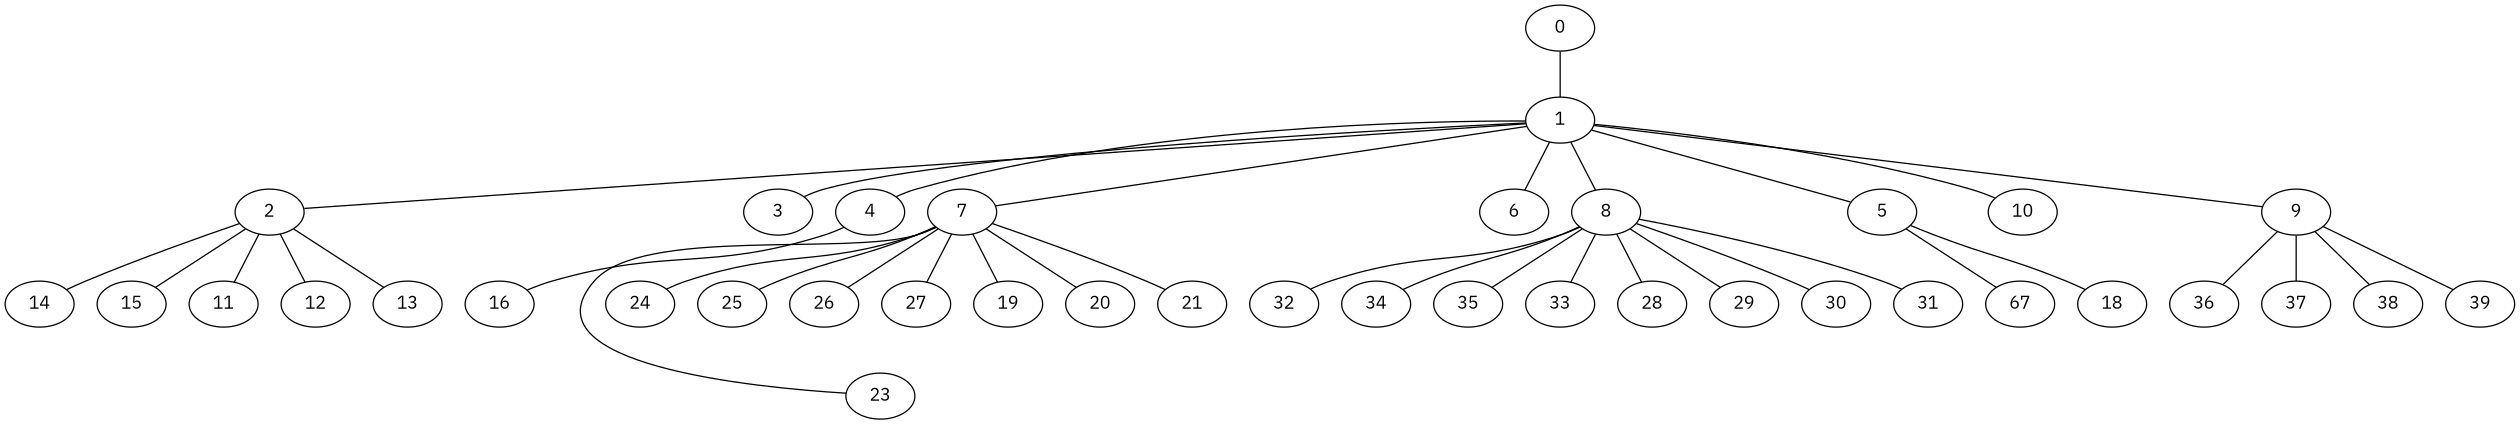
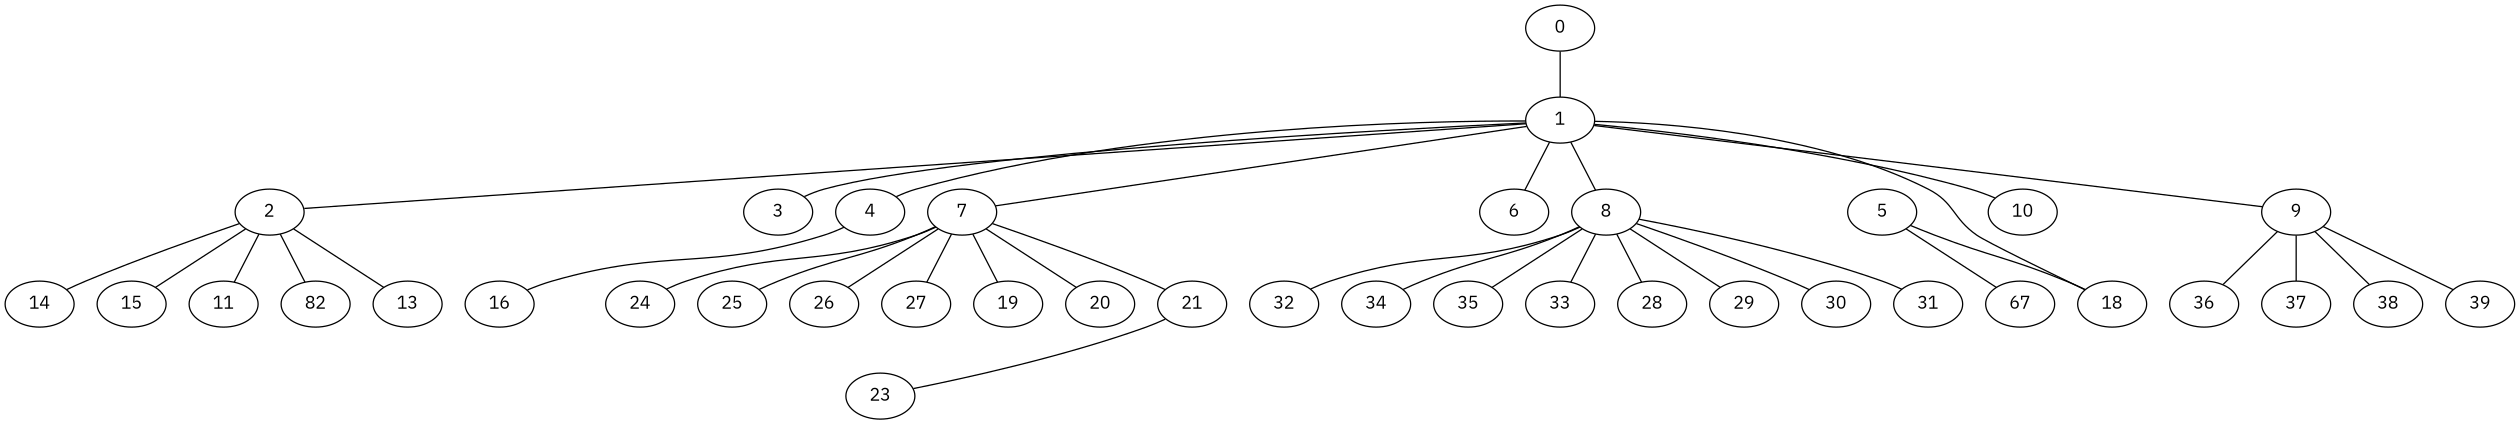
(1721, 166) -> (1918, 185)
(593, 284) -> (1041, 359)
(316, 304) -> (316, 304)
